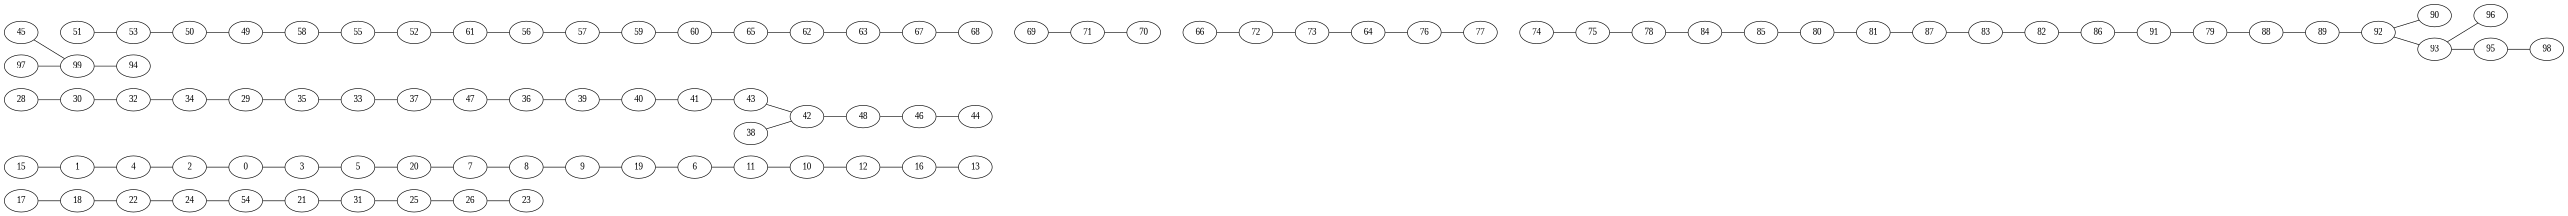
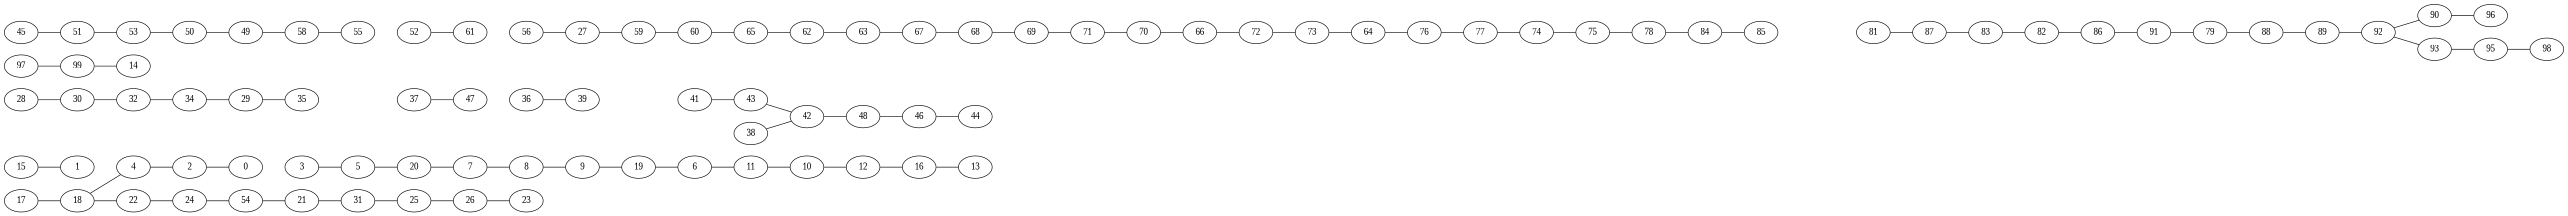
(386, 32) -> none
(498, 32) -> none
(582, 32) -> (582, 32)
none -> (1003, 32)
none -> (1172, 32)
none -> (1509, 32)
(1817, 32) -> none
(2463, 32) -> (2463, 16)
(49, 49) -> (49, 32)
(133, 66) -> (133, 66)
(358, 100) -> none
(498, 100) -> none
(639, 100) -> none
(105, 167) -> (105, 184)
(274, 167) -> none
